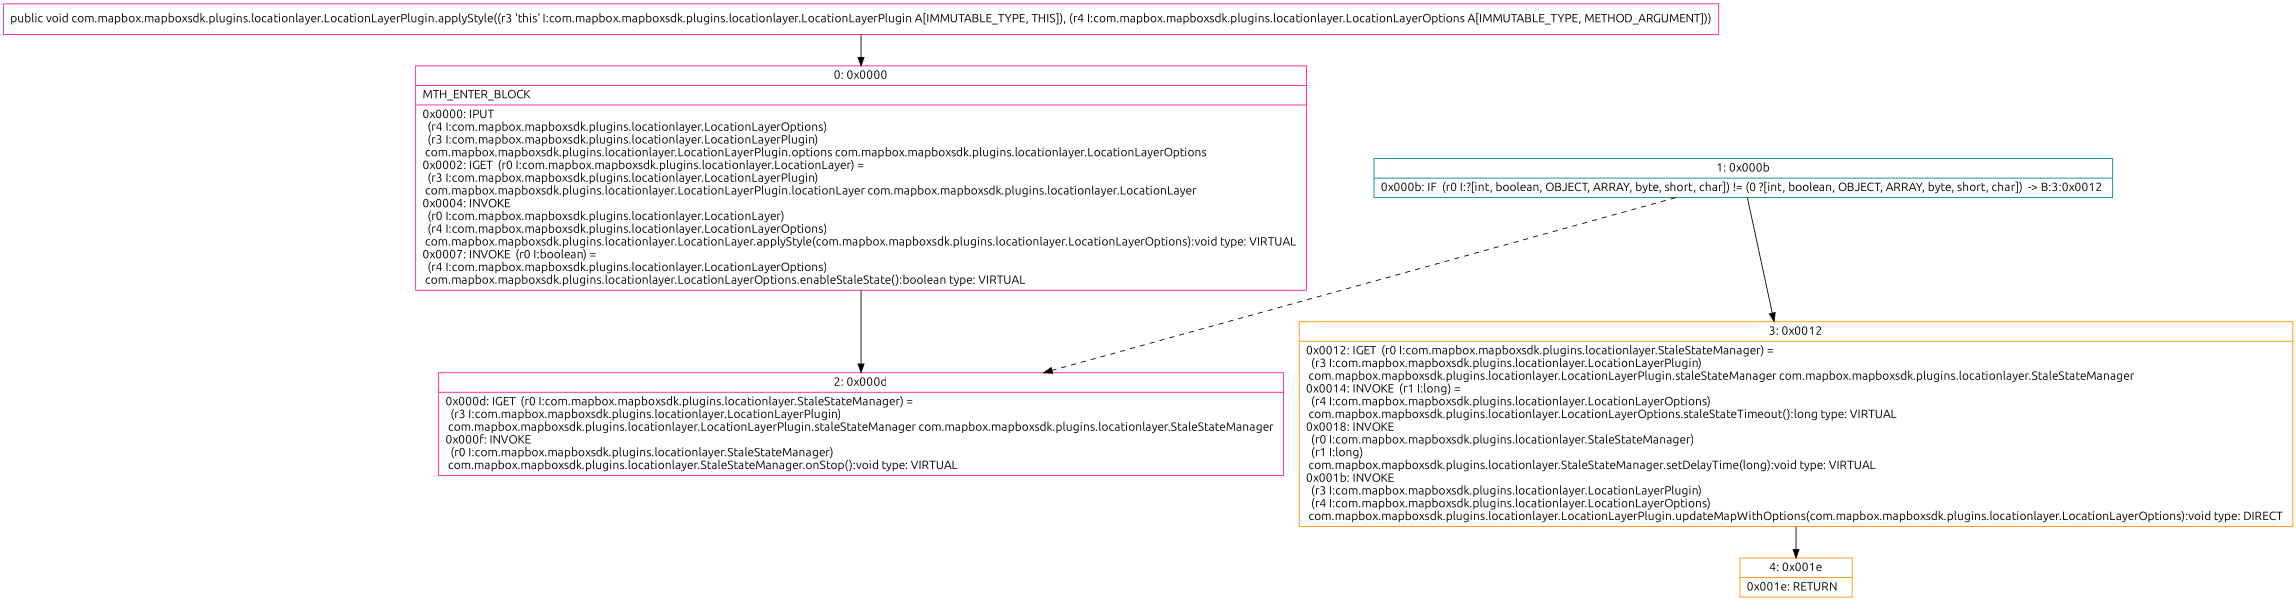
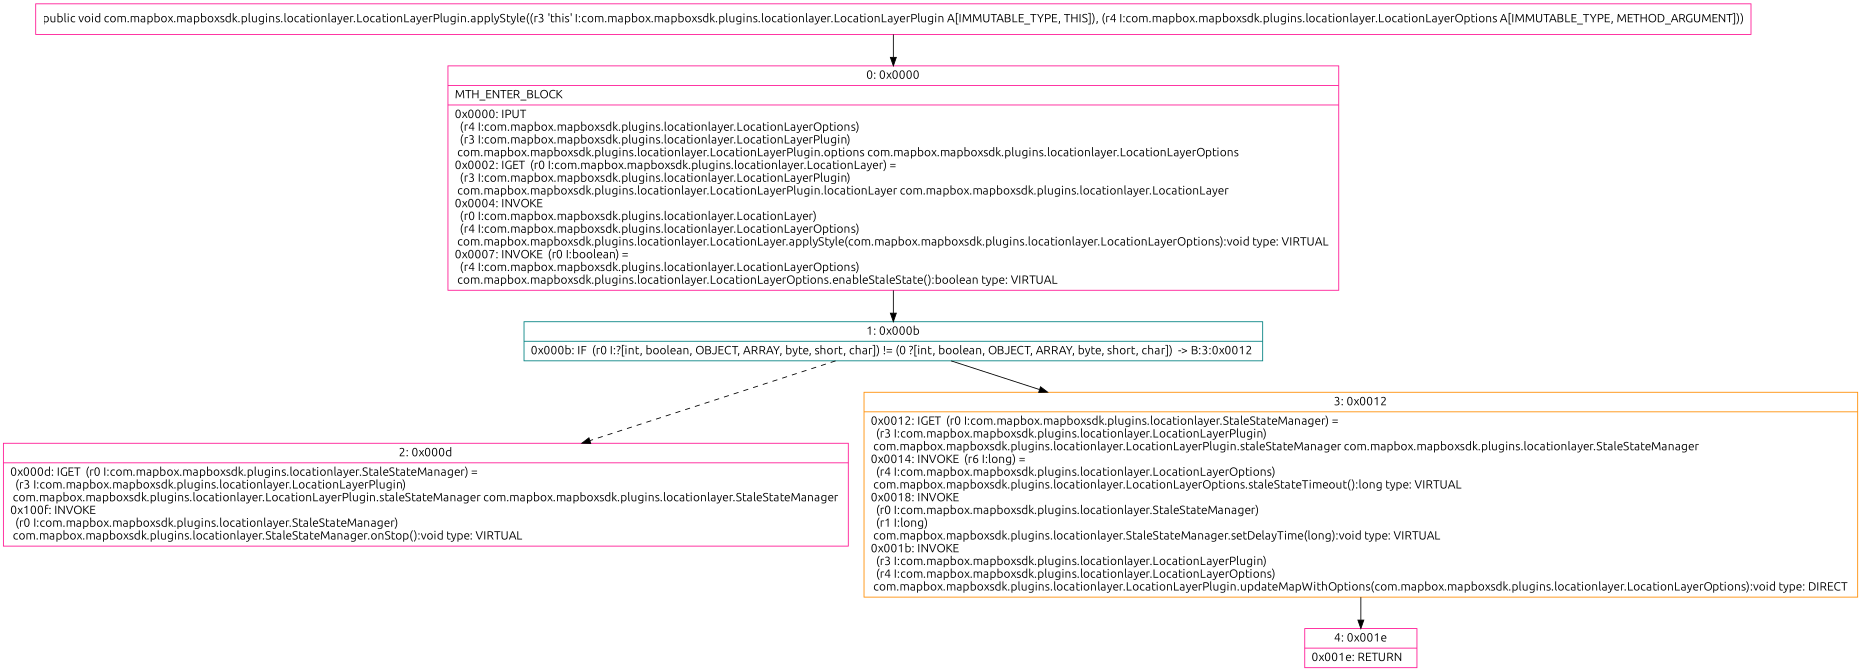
(861, 327) -> (893, 302)
(1385, 389) -> (950, 459)
(491, 440) -> (56, 510)
(1796, 578) -> (1361, 648)
